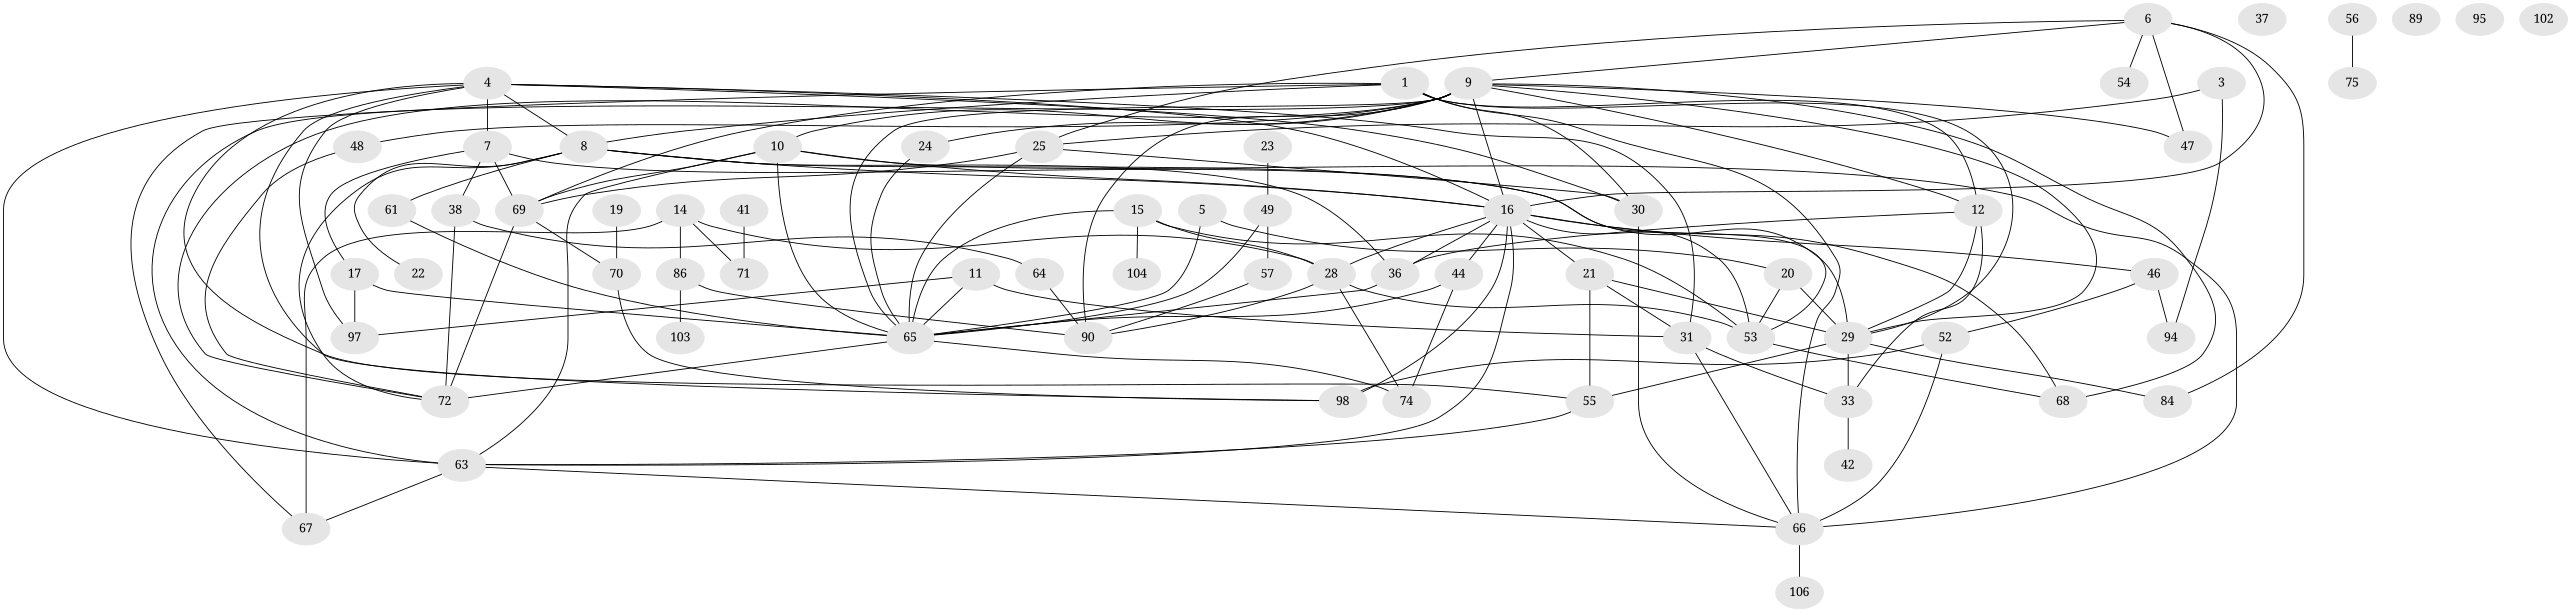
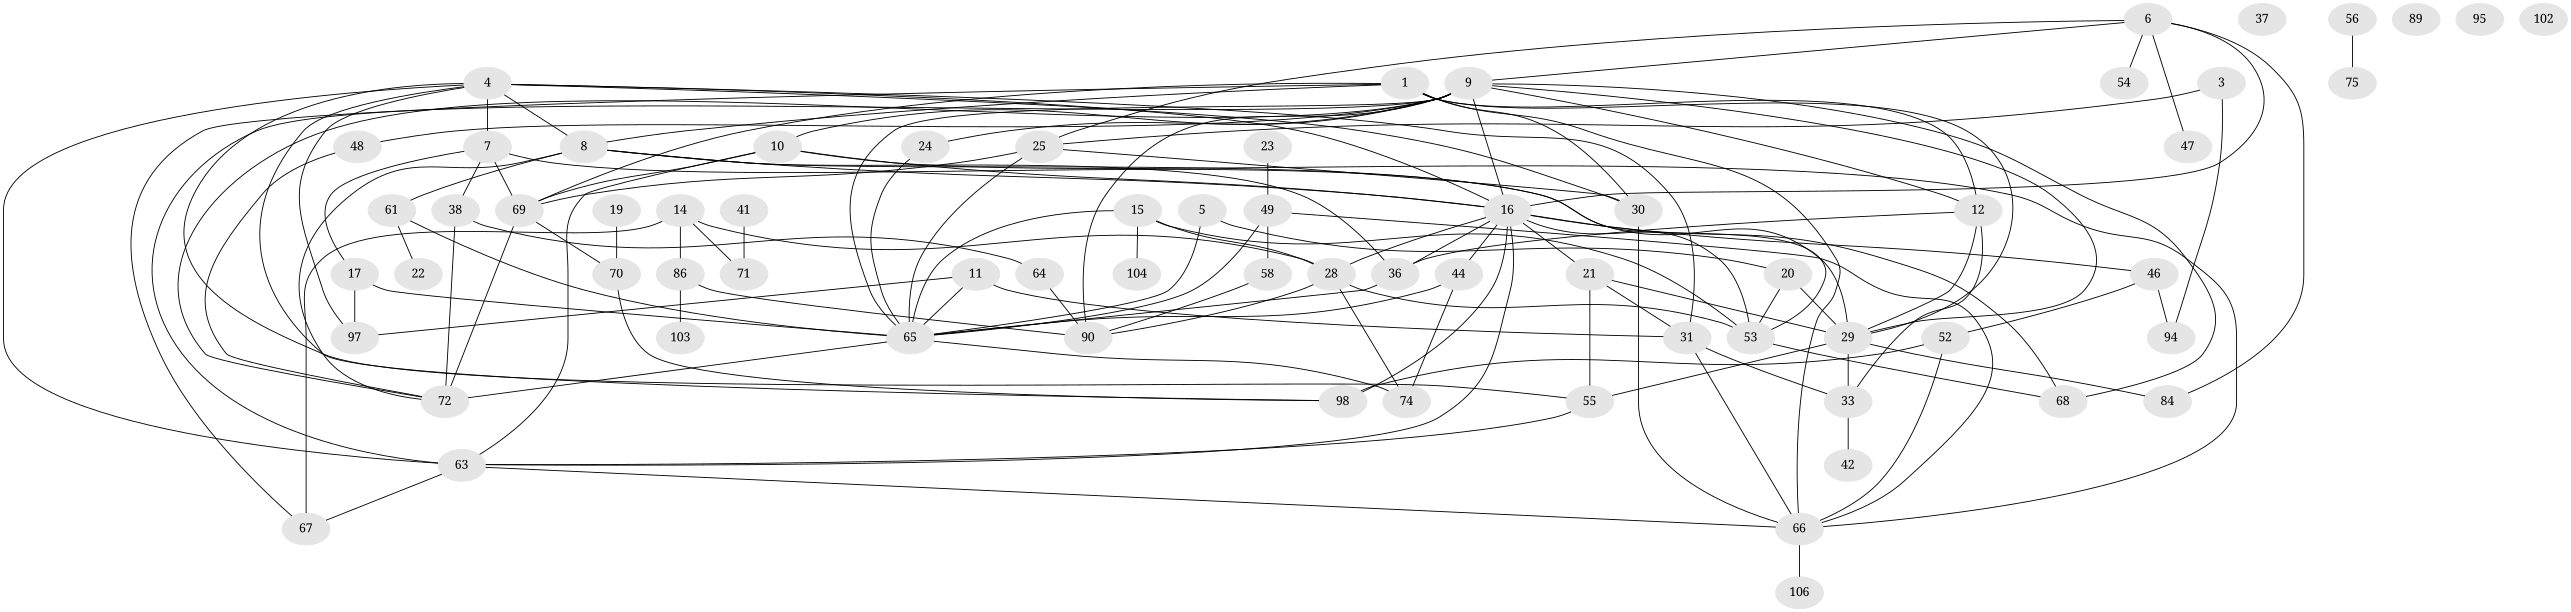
(1866, 101) -> none
(357, 200) -> (405, 242)
none -> (1786, 254)
(801, 270) -> none
(1268, 274) -> (1268, 274)
